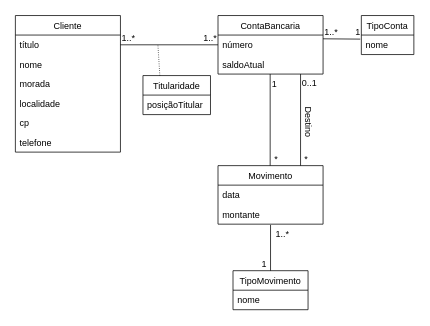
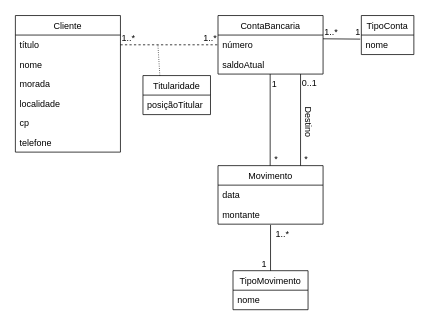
(169, 45) -> (169, 45)
